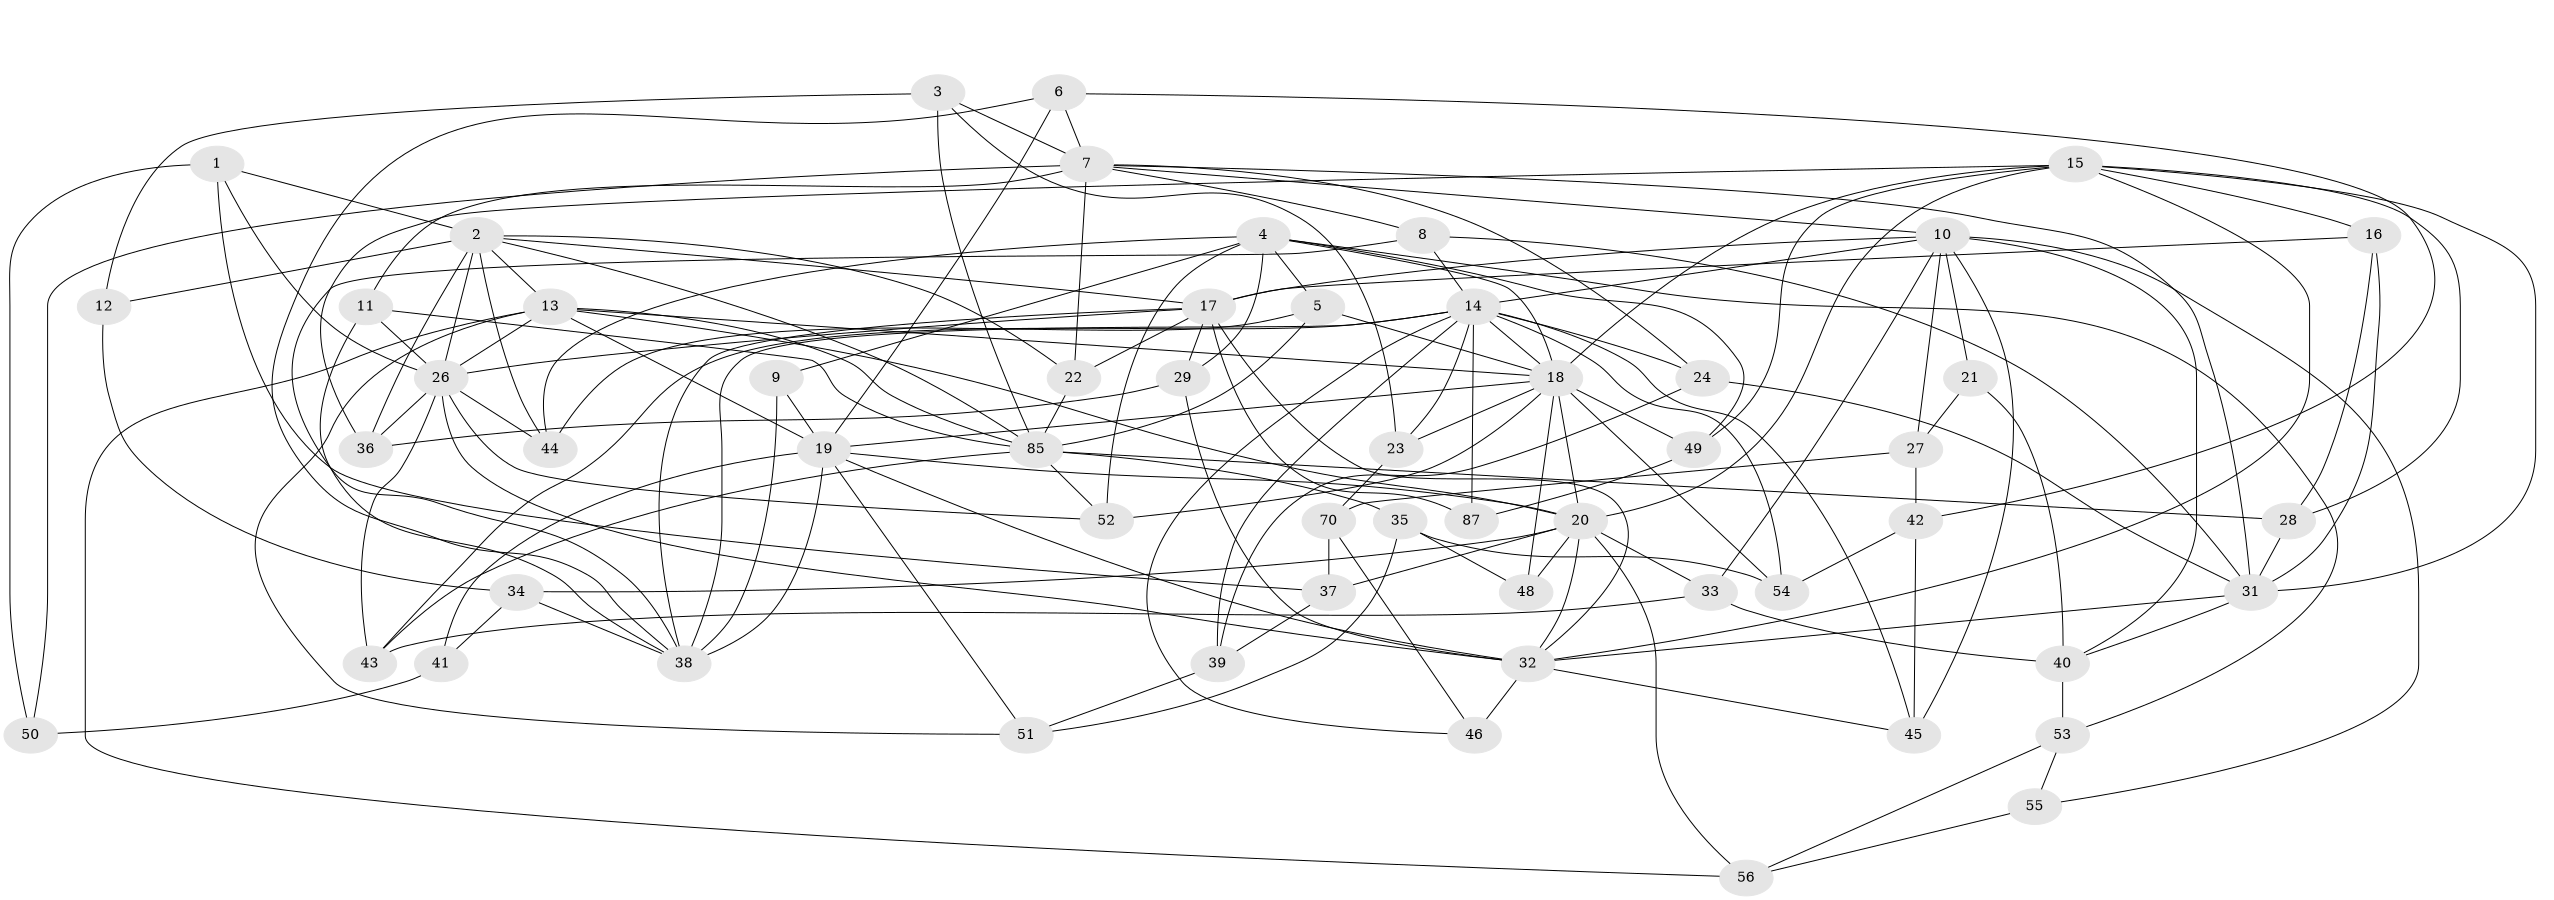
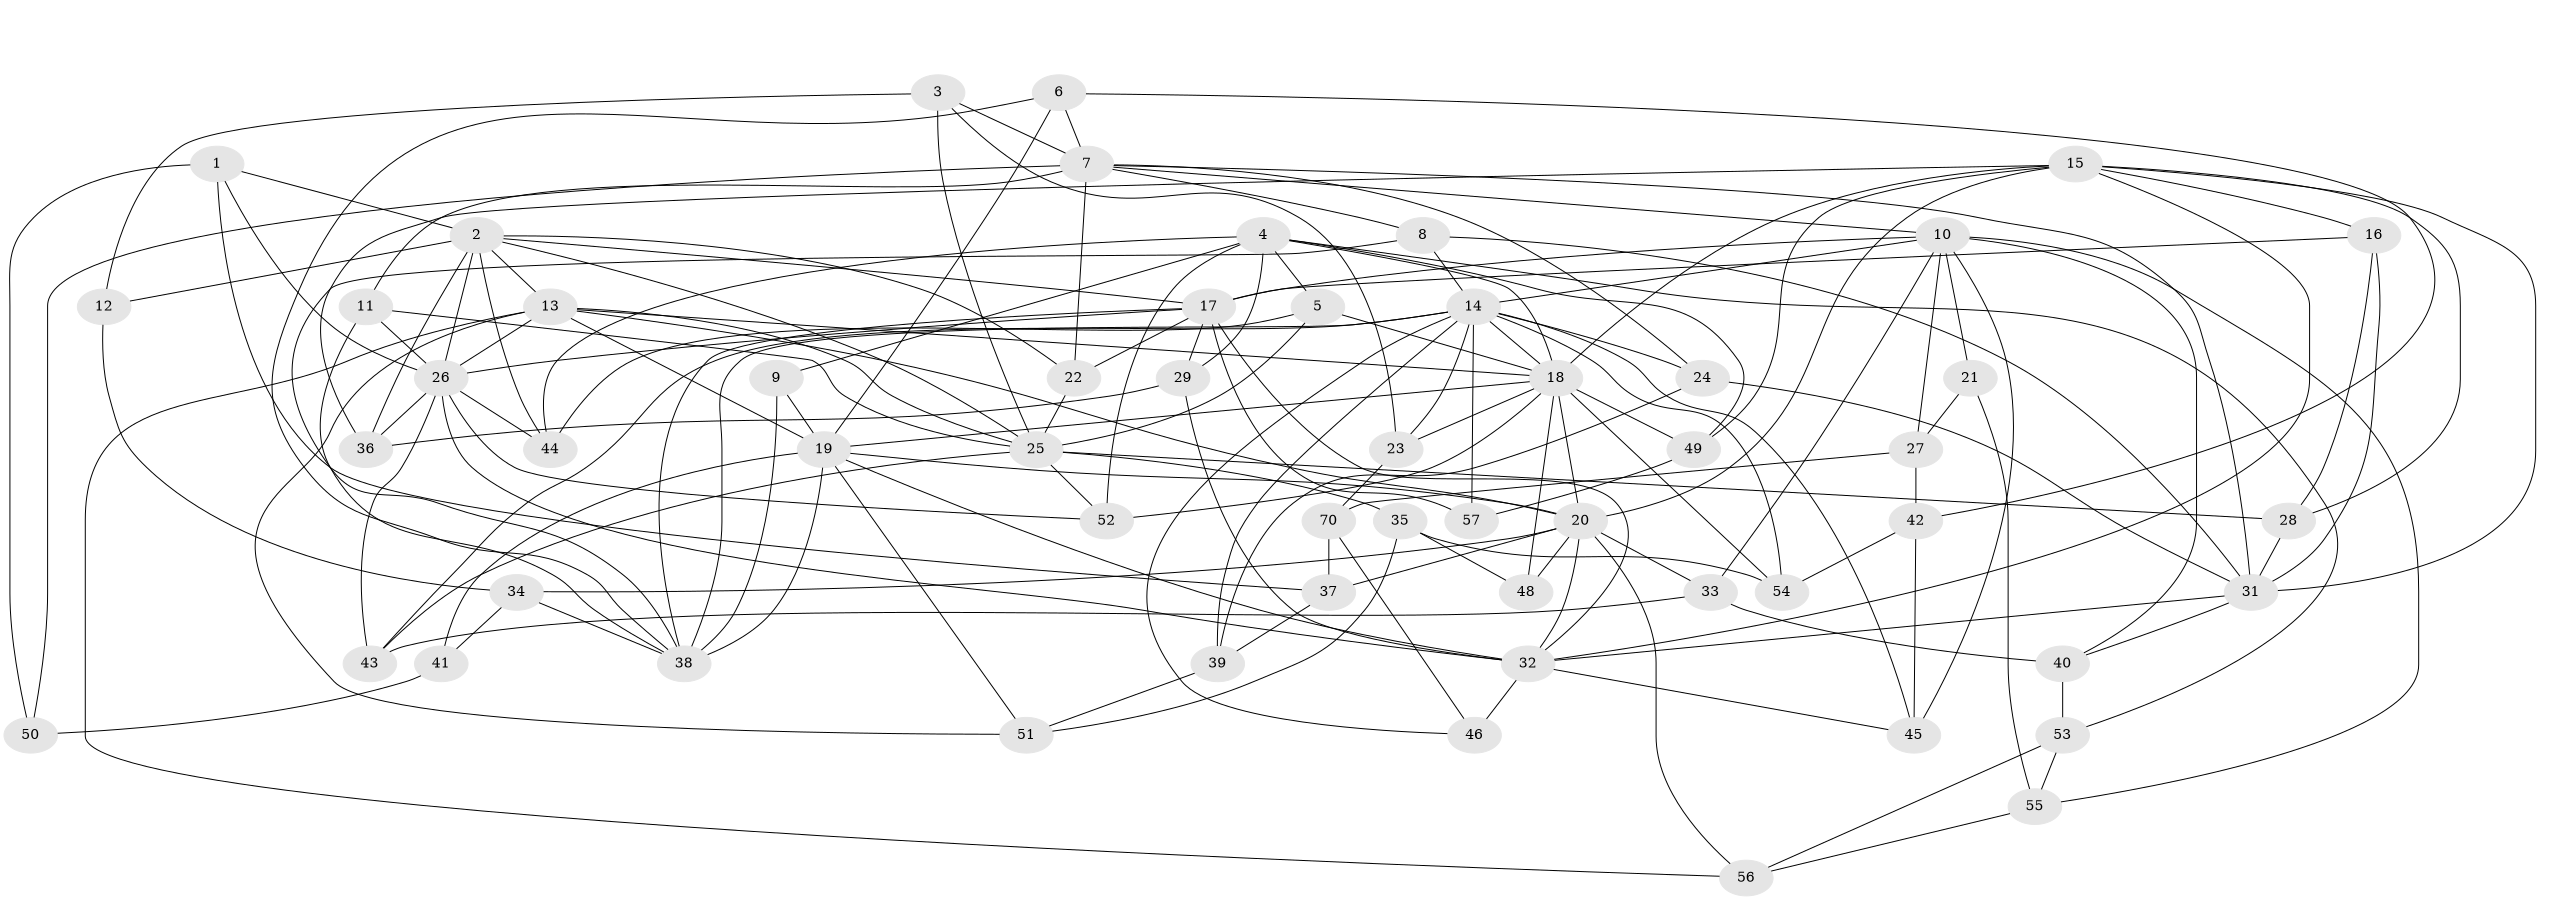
(1036, 450) -> (1036, 450)
(2051, 517) -> (2008, 591)
(1472, 521) -> (1472, 521)
